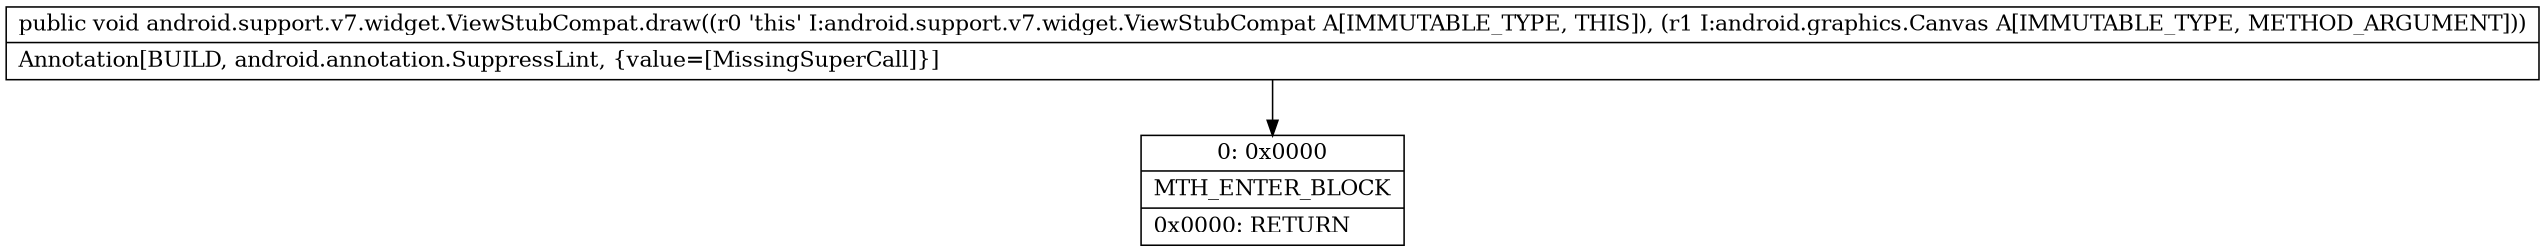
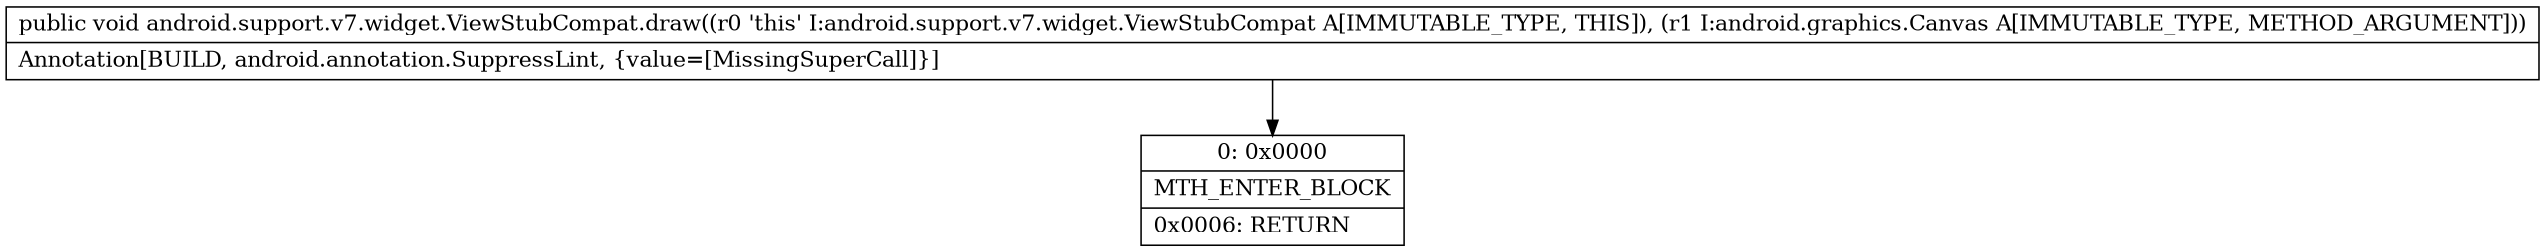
(1263, 226) -> (1263, 226)
